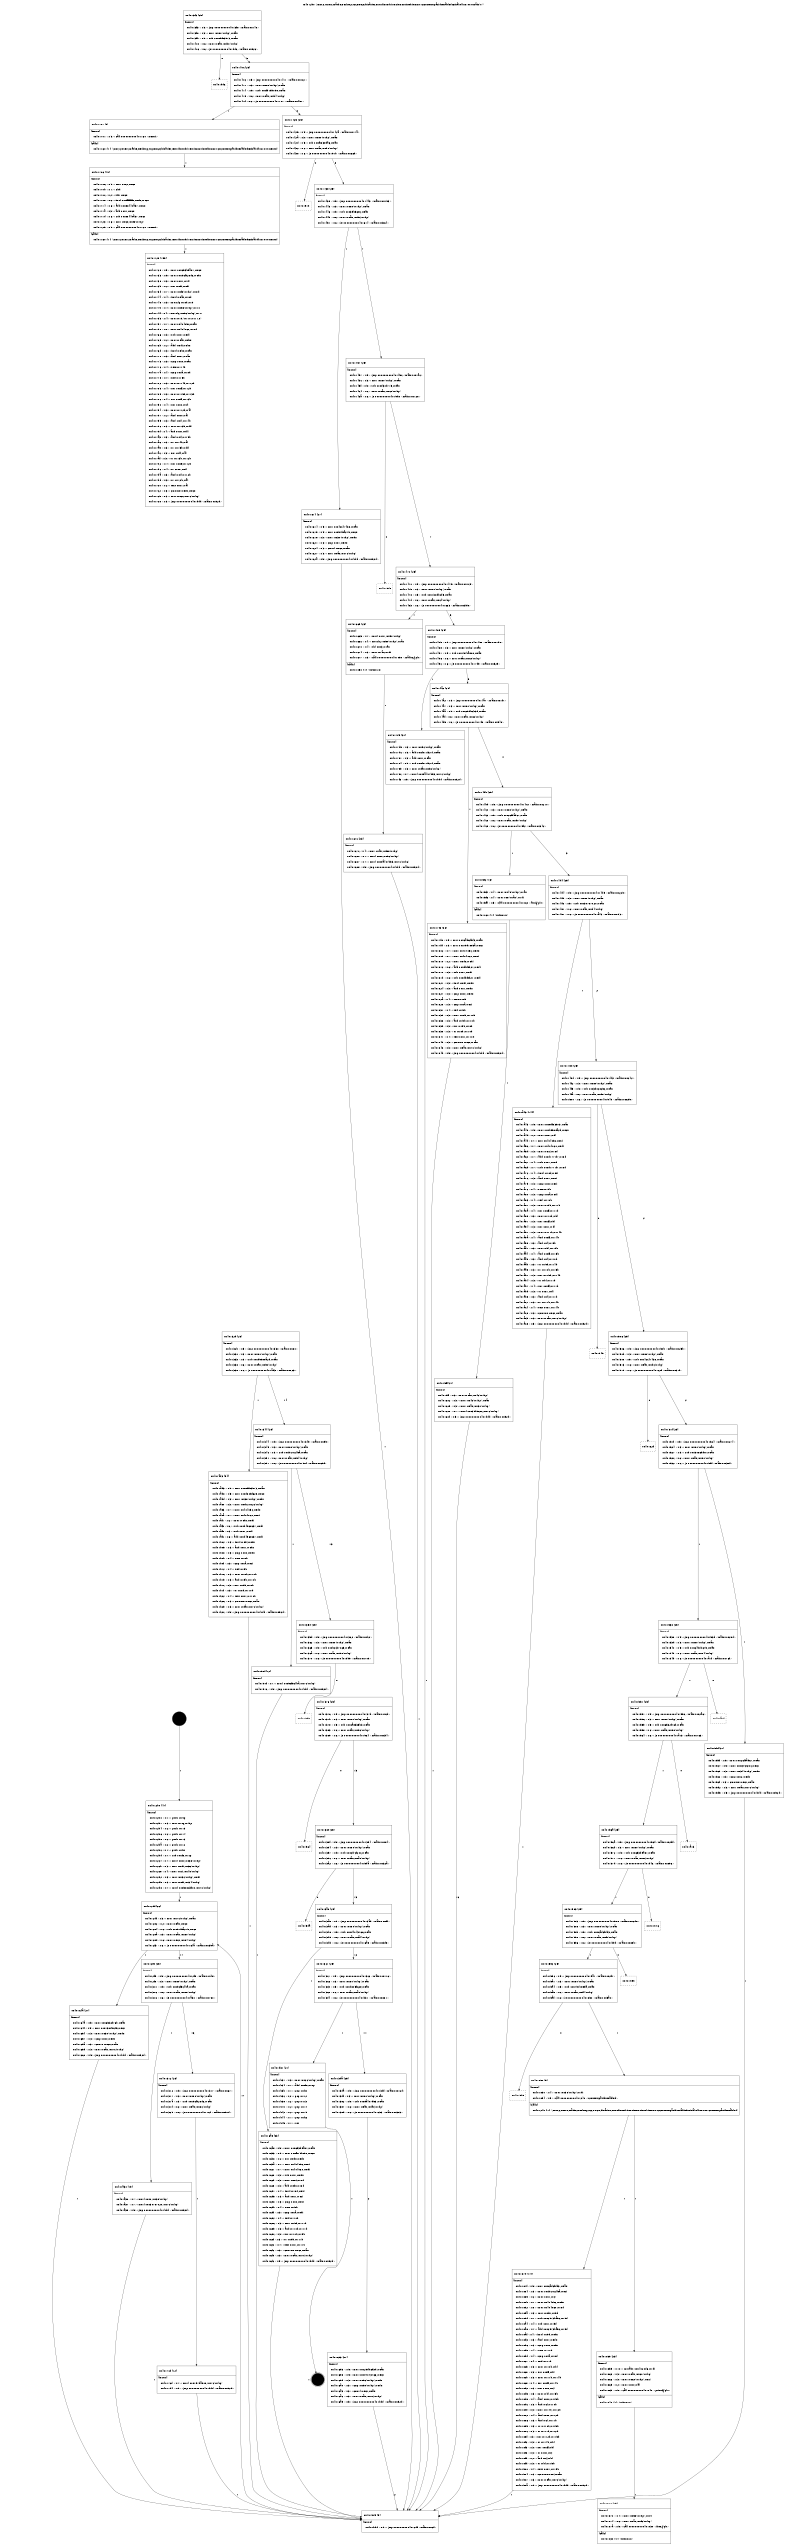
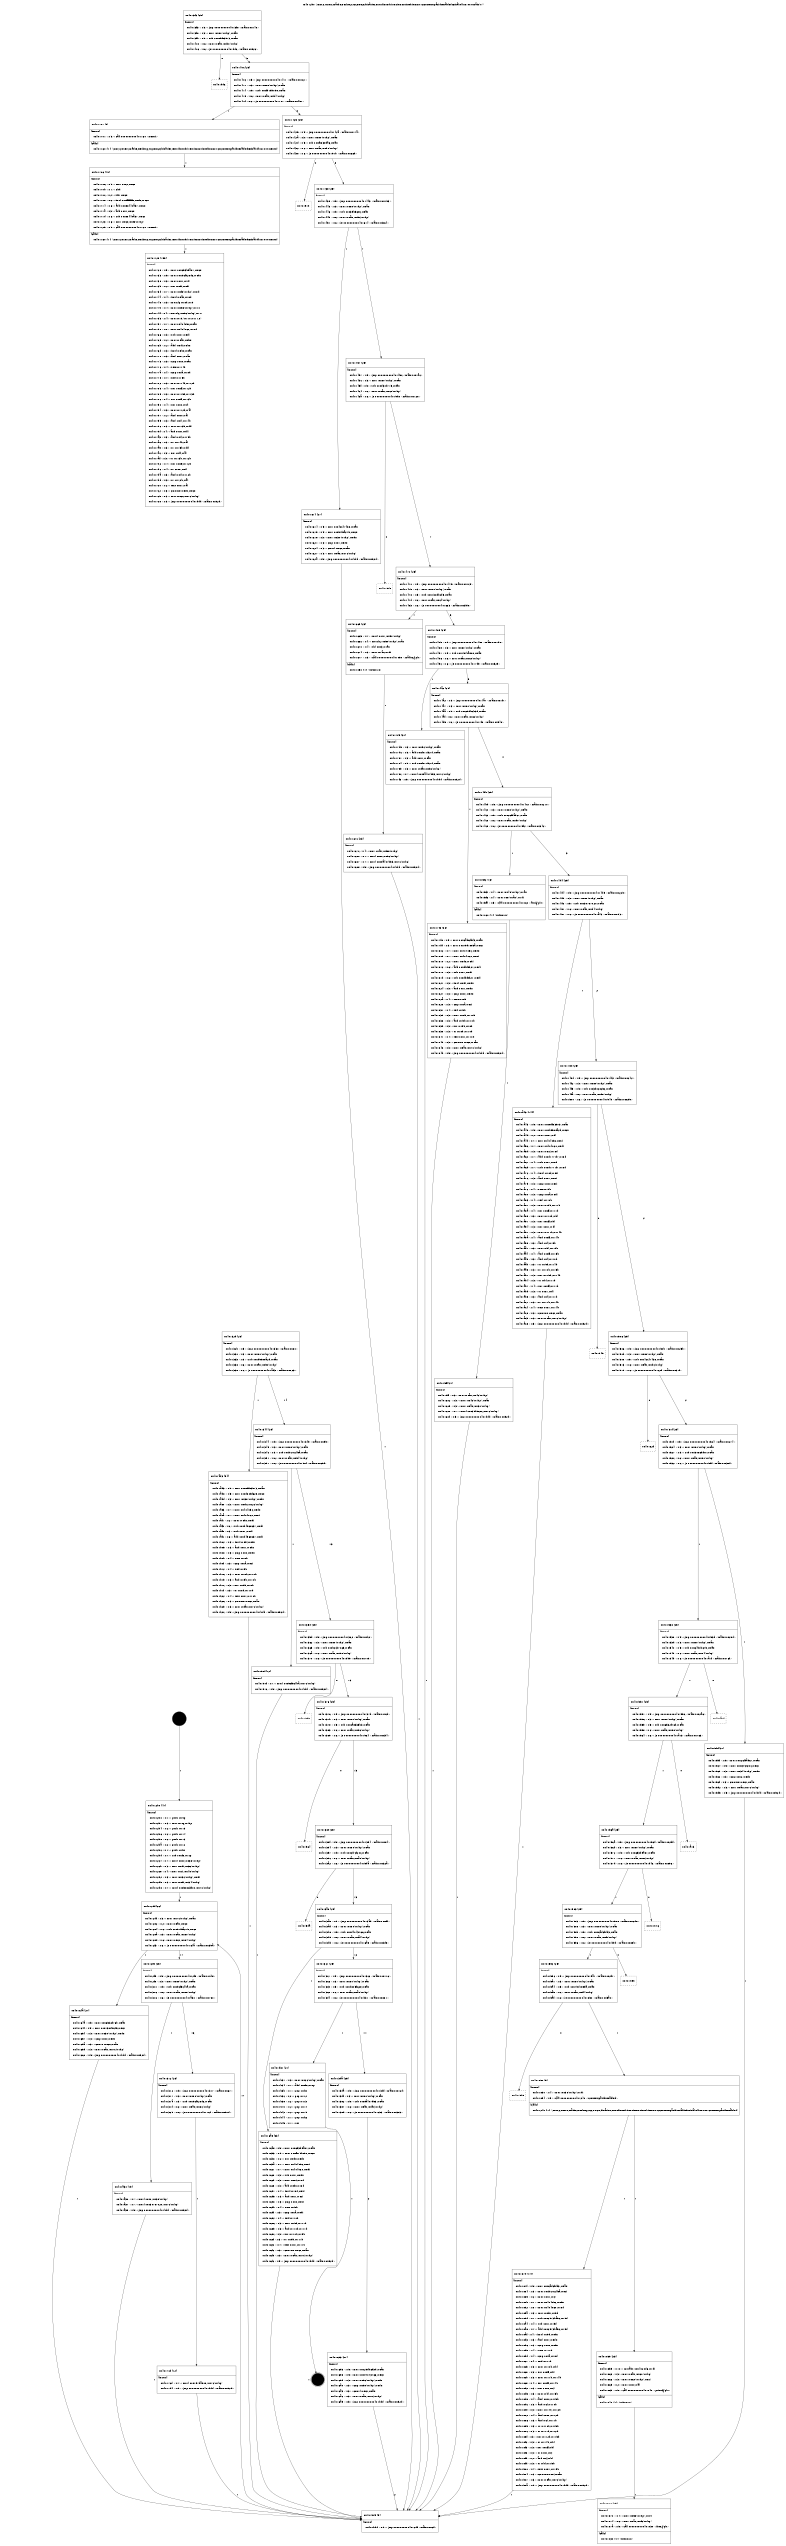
none -> (344, 1680)
(457, 1897) -> (457, 1897)
